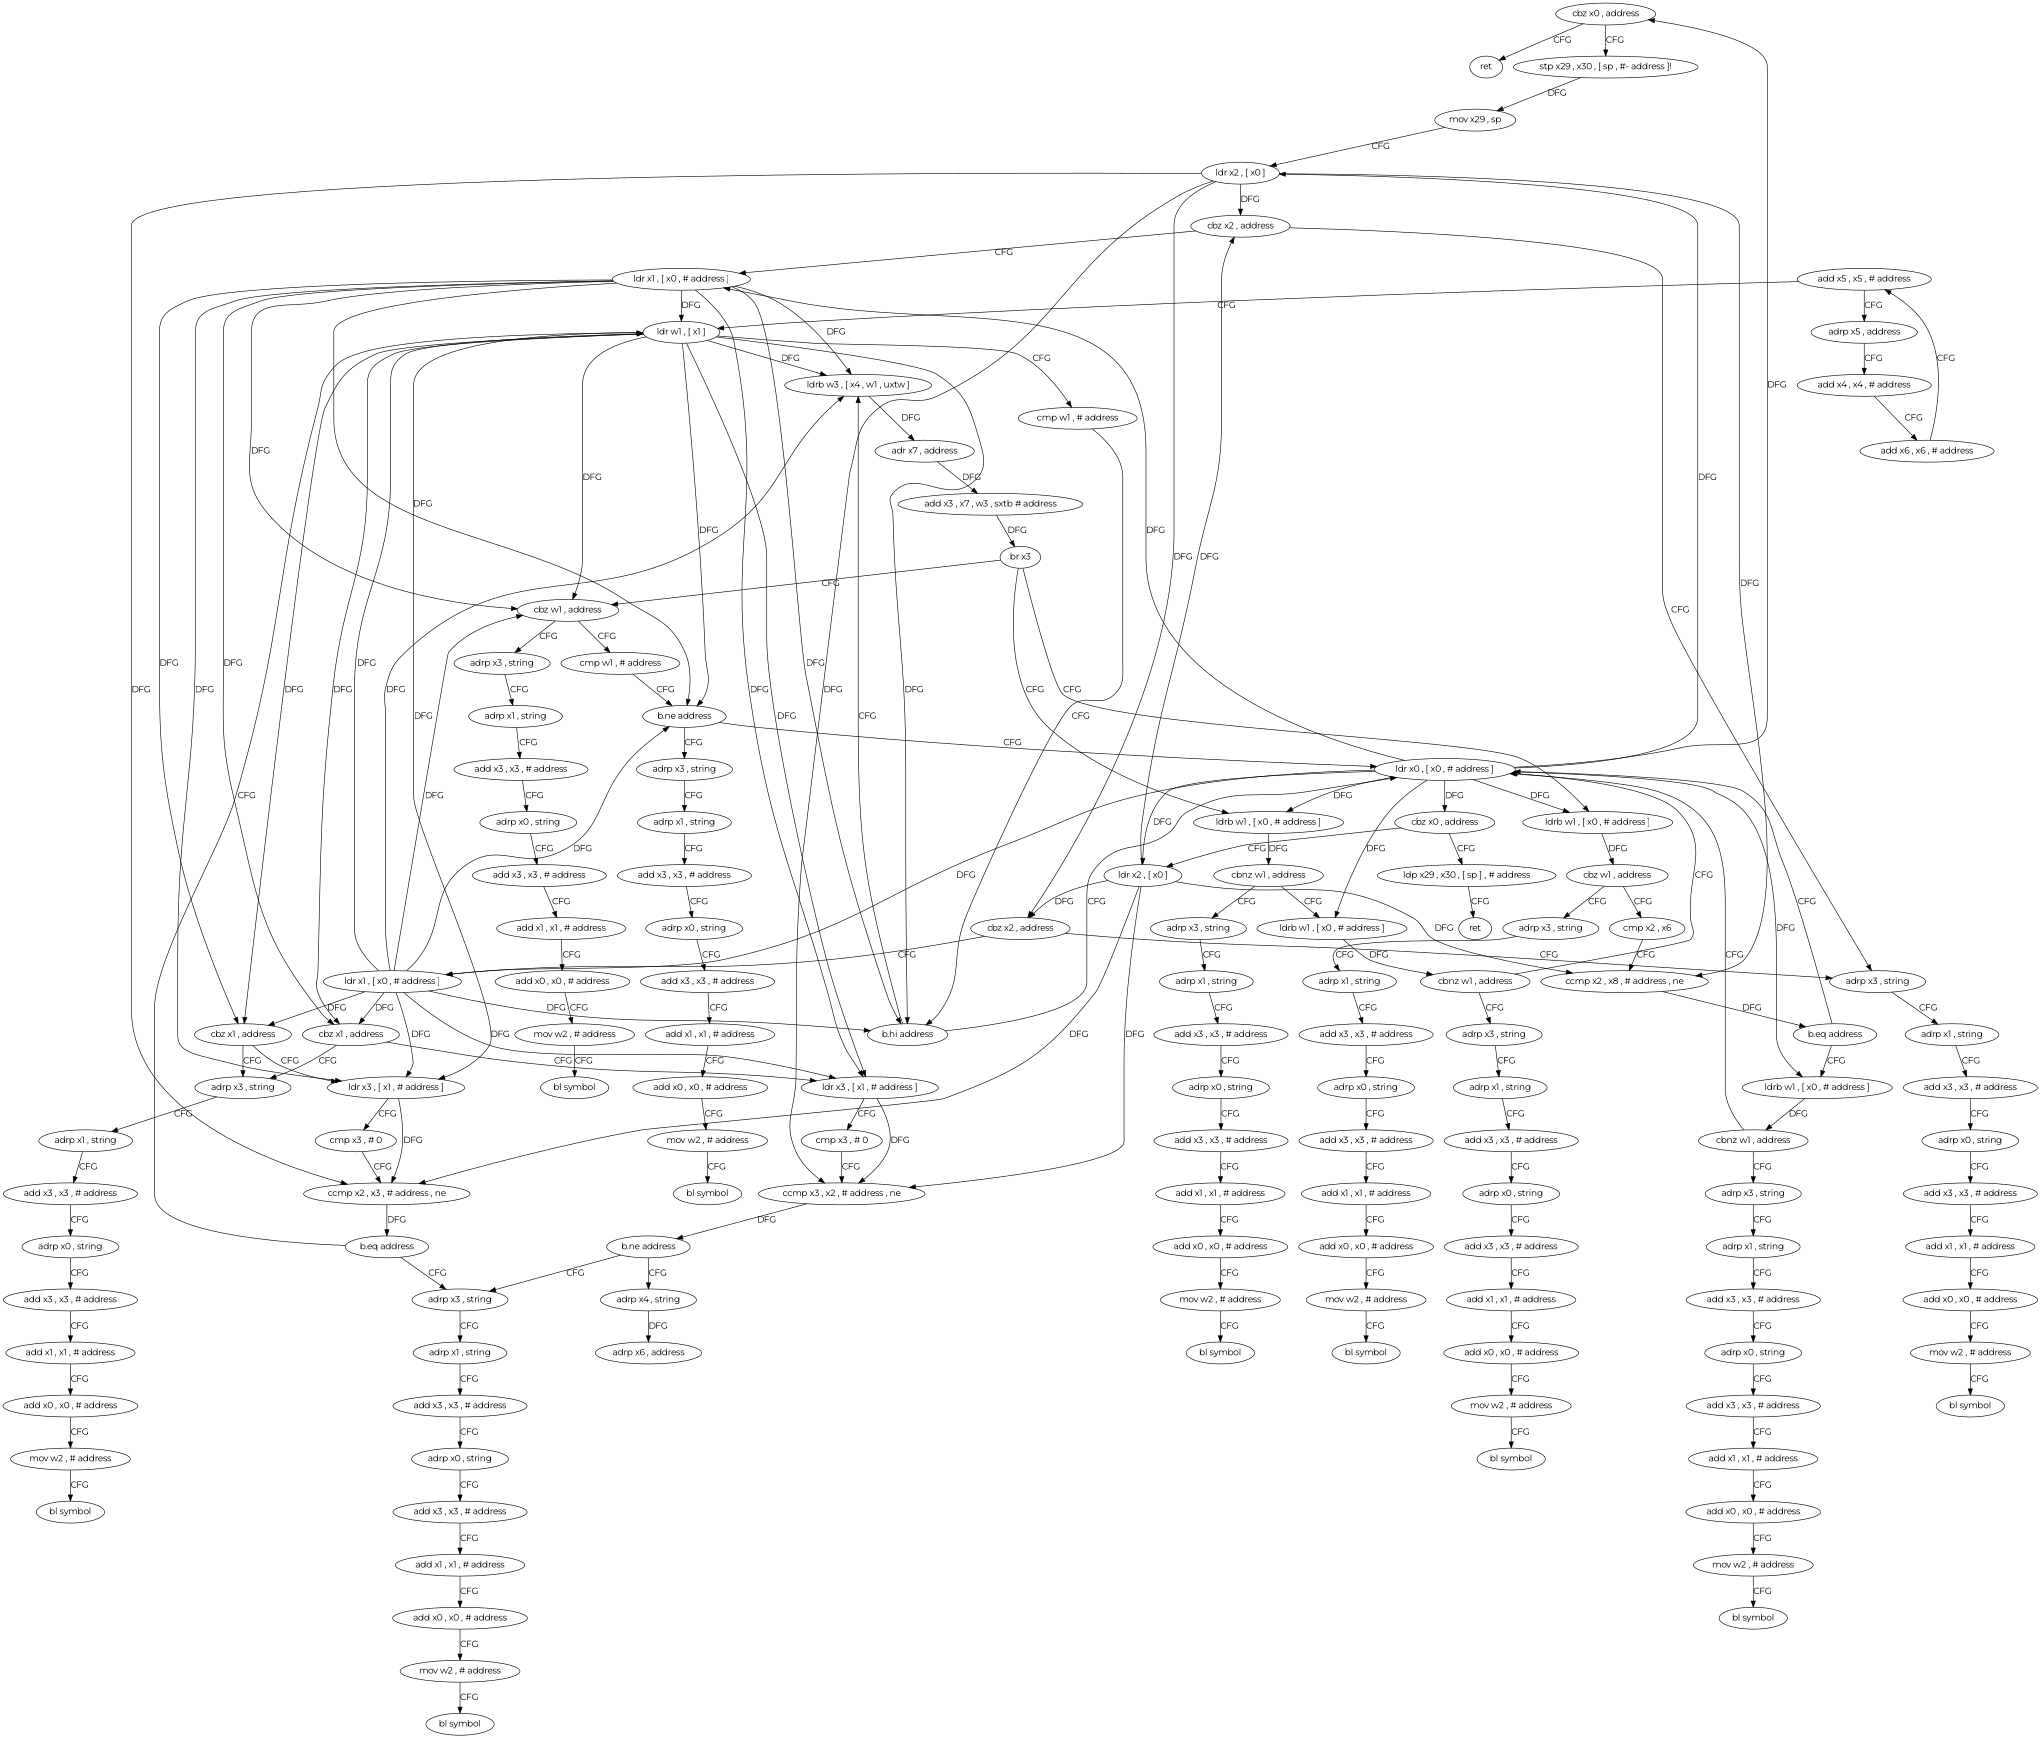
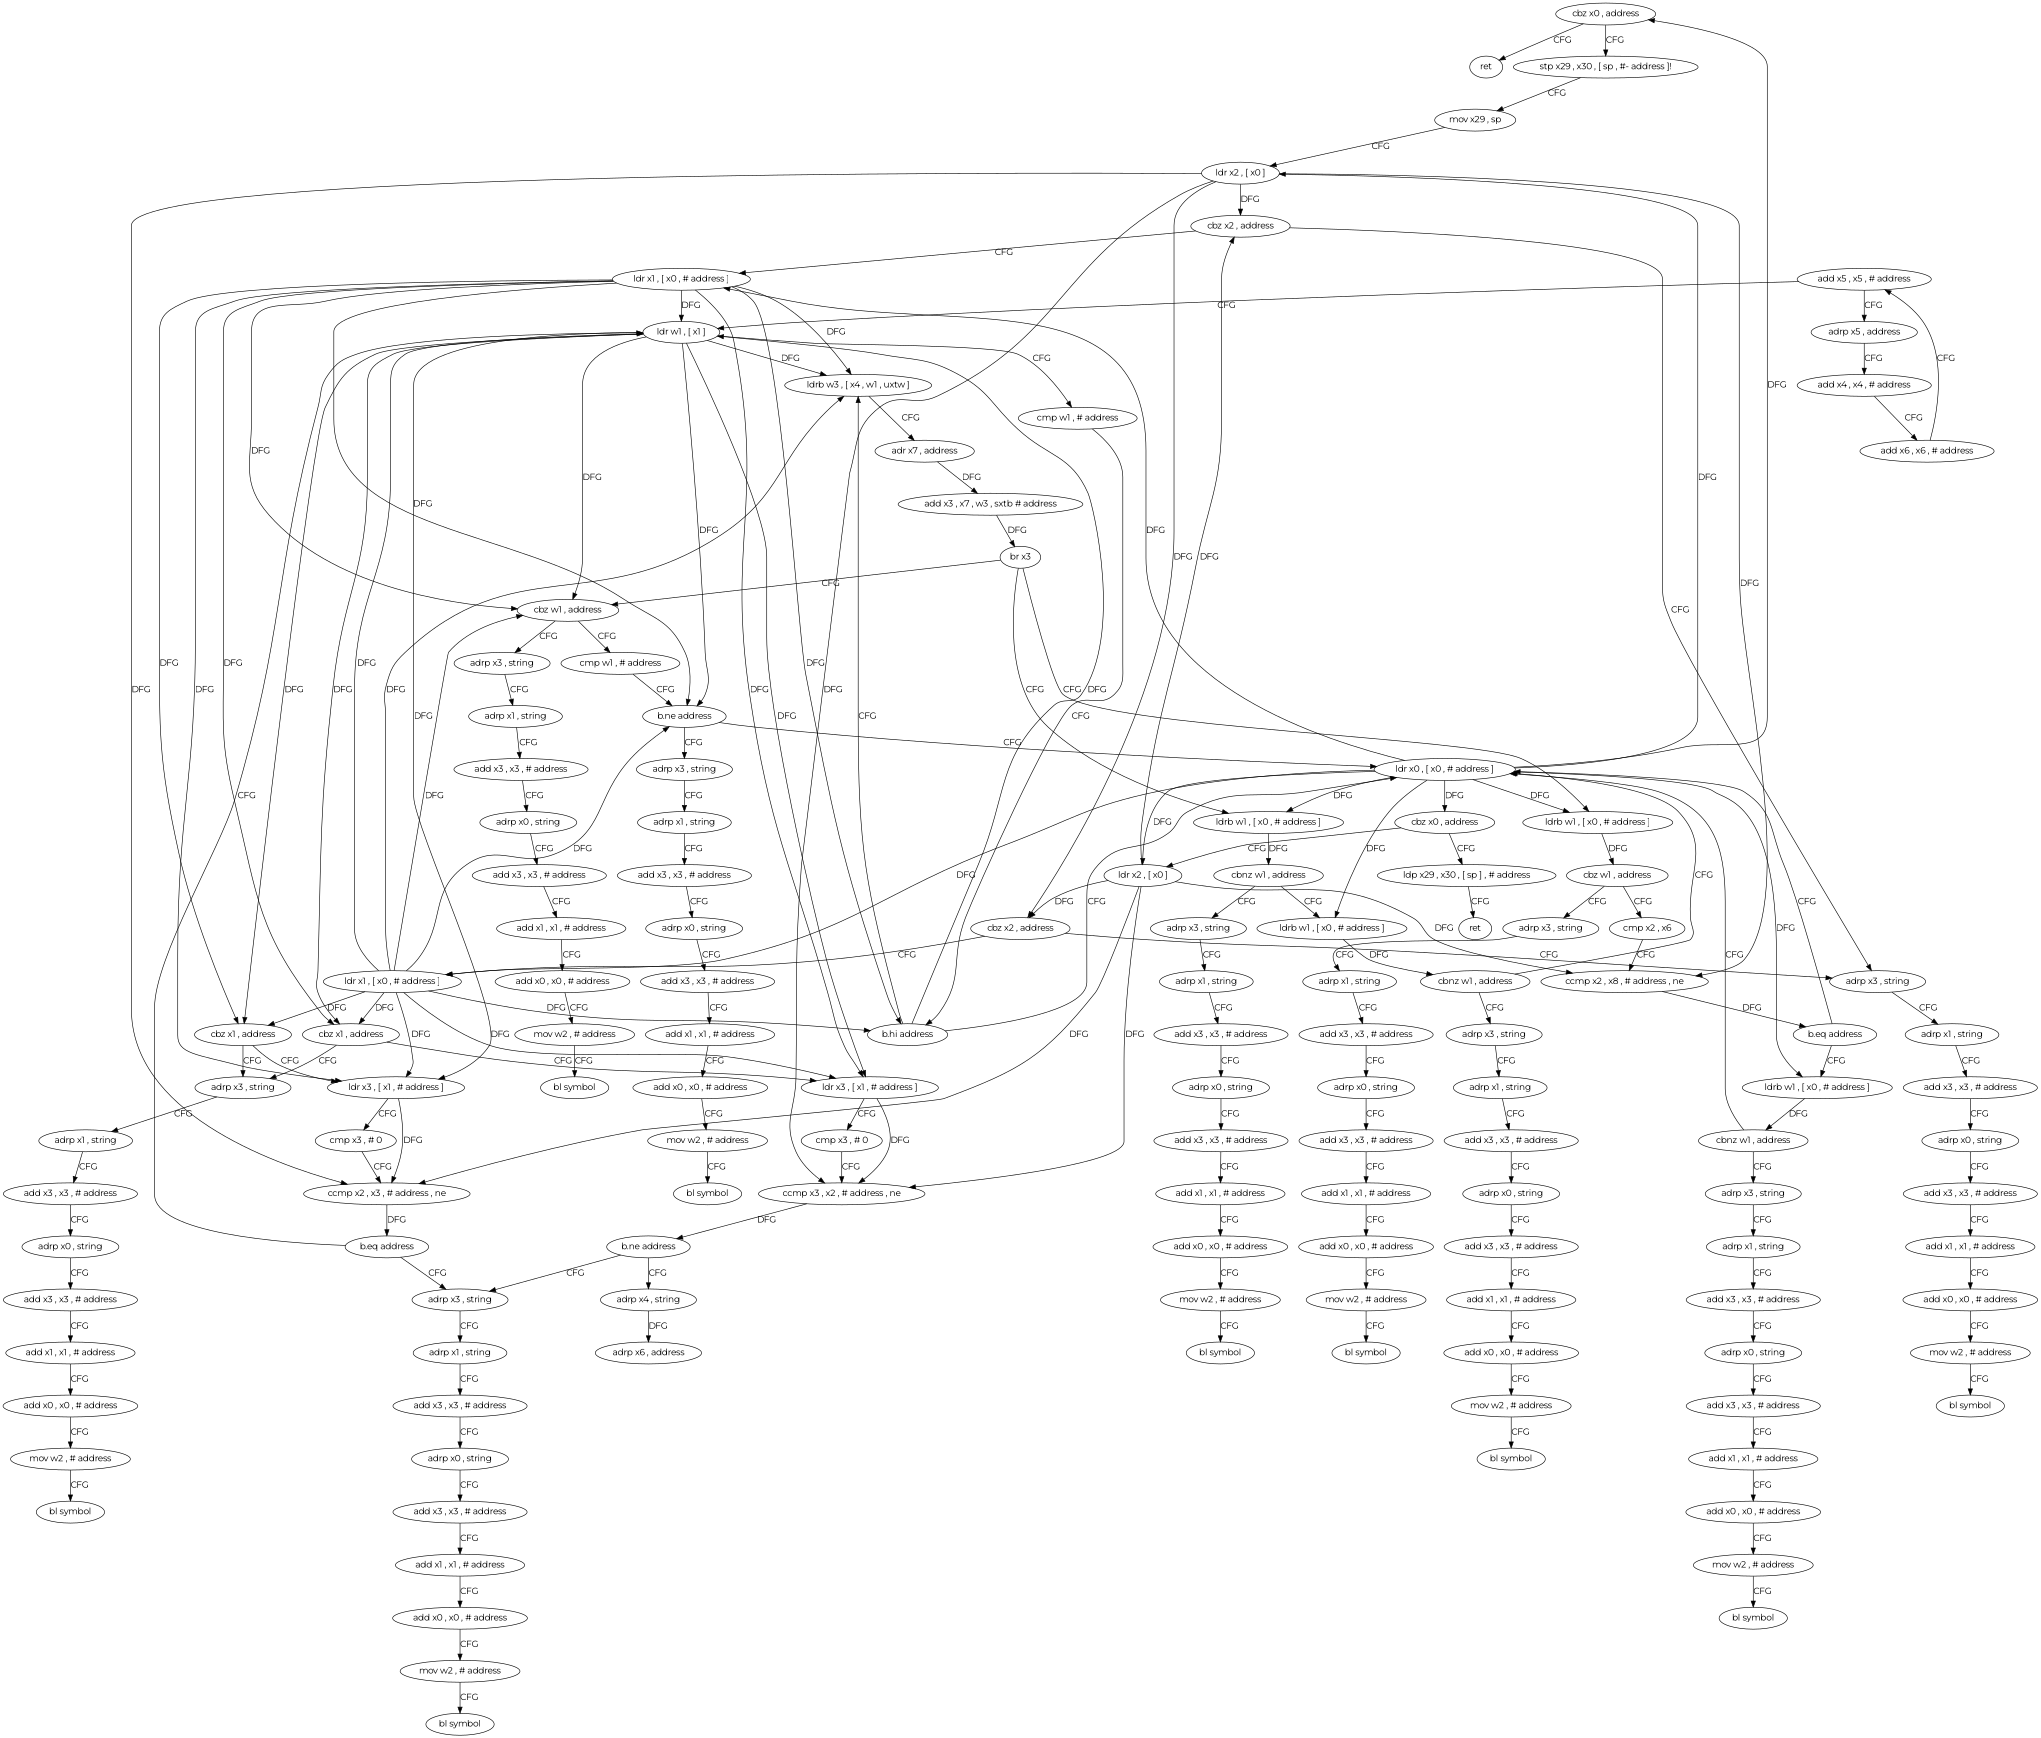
(1557, 94) -> (1557, 94)
(911, 418) -> (911, 418)
(894, 537) -> (1103, 578)
